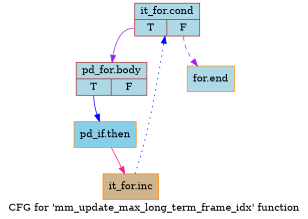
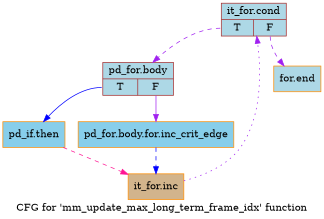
(119, 38) -> (187, 37)
(152, 109) -> (250, 129)
none -> (156, 135)
(116, 157) -> (92, 159)
